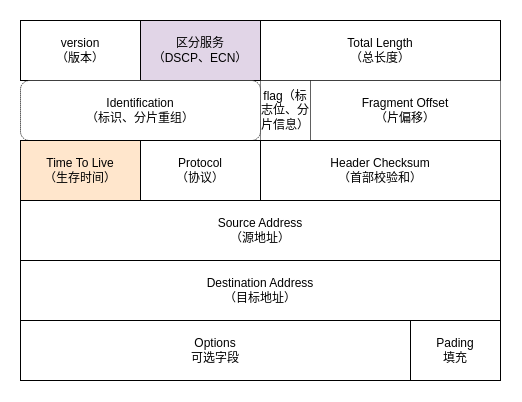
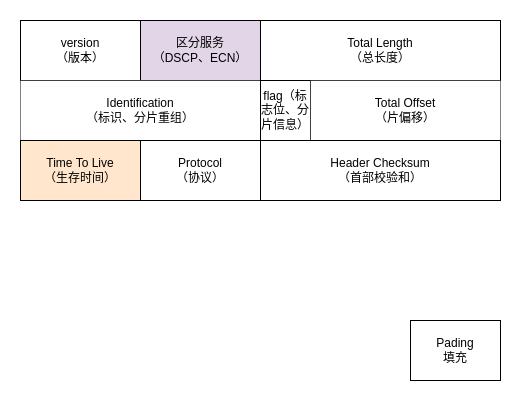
(141, 111) -> (141, 111)
(286, 111) -> (286, 111)
(406, 111) -> (406, 111)
(261, 231) -> none
(261, 291) -> none
(216, 351) -> none
